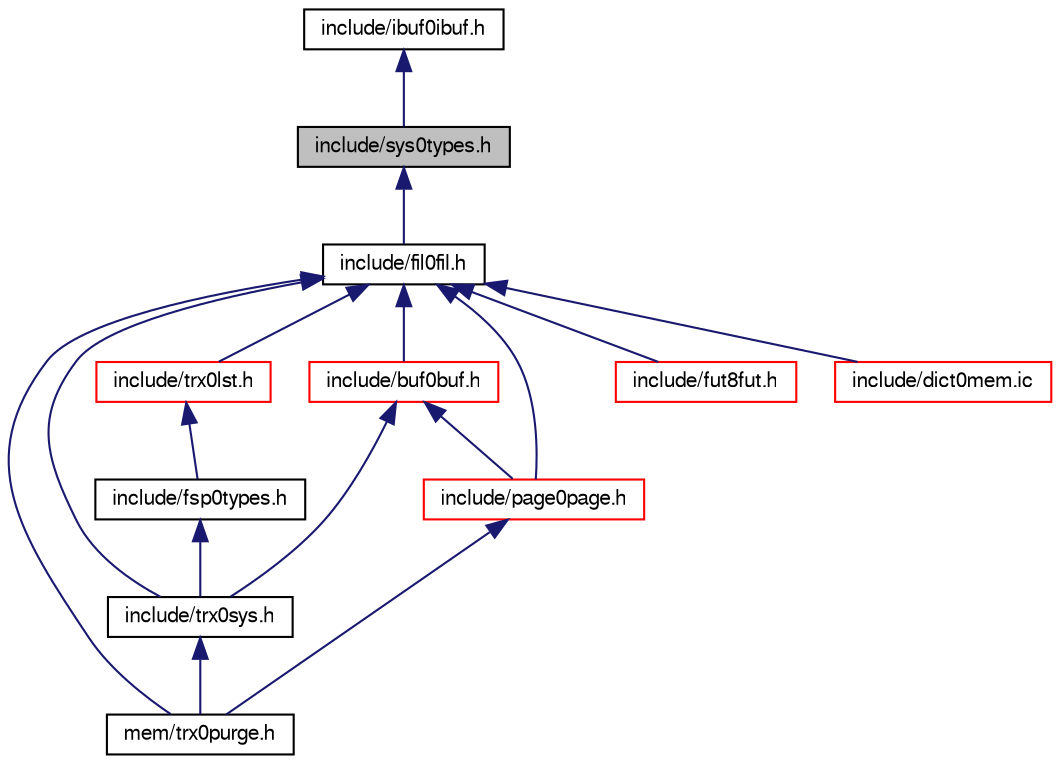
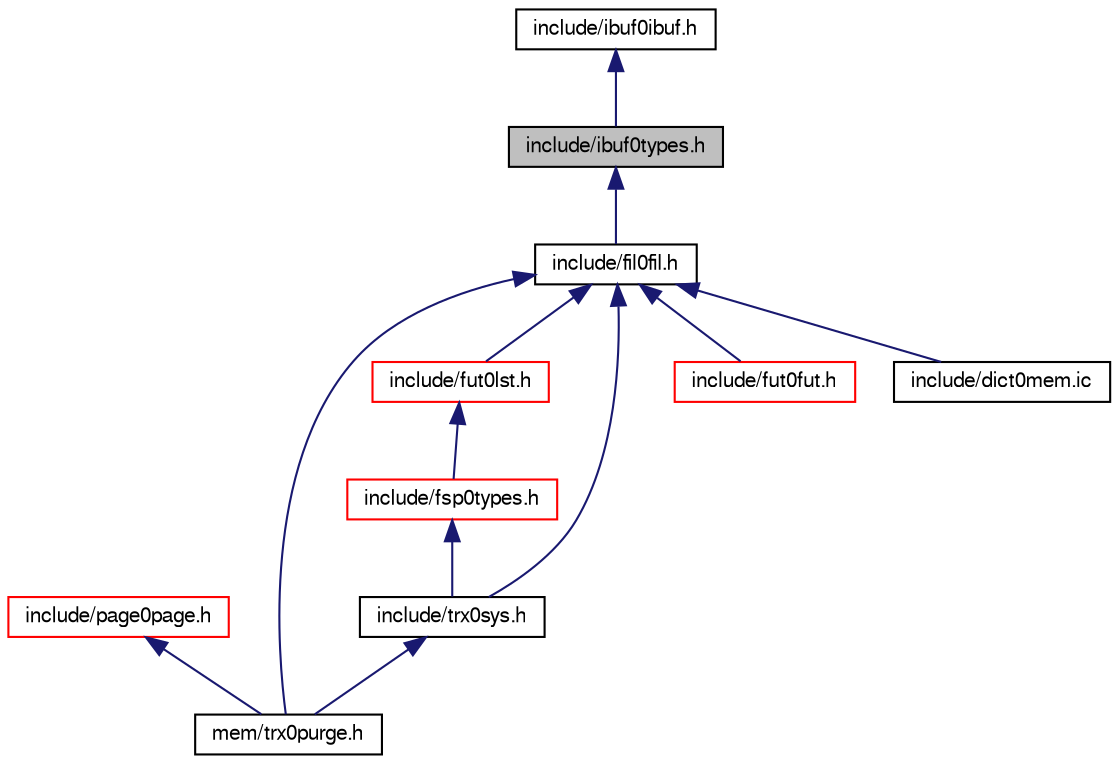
(404, 147) -> (616, 147)
(524, 375) -> none
(184, 382) -> (461, 382)
(404, 382) -> none
(706, 382) -> (765, 382)
(943, 382) -> (1002, 382)
(200, 499) -> (452, 499)
